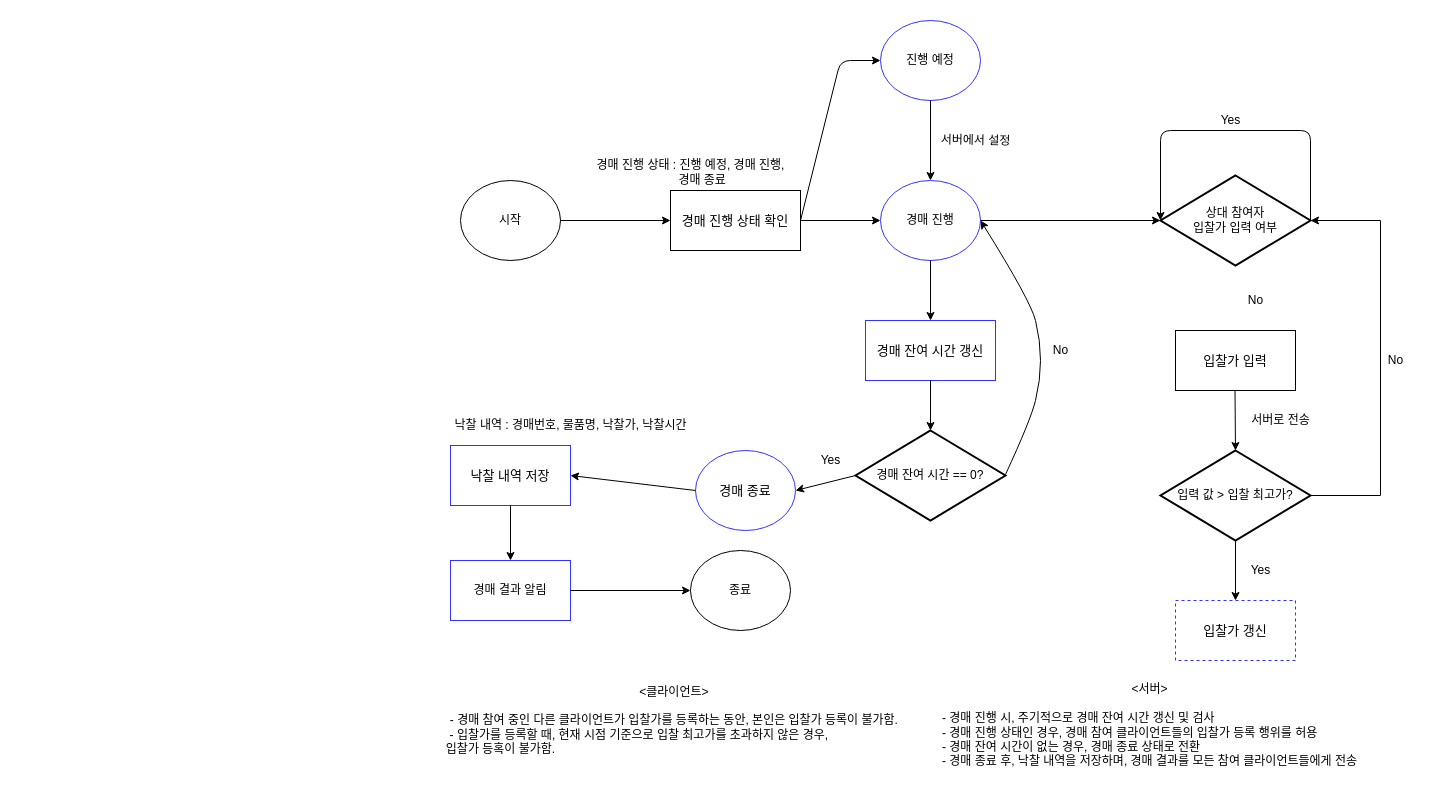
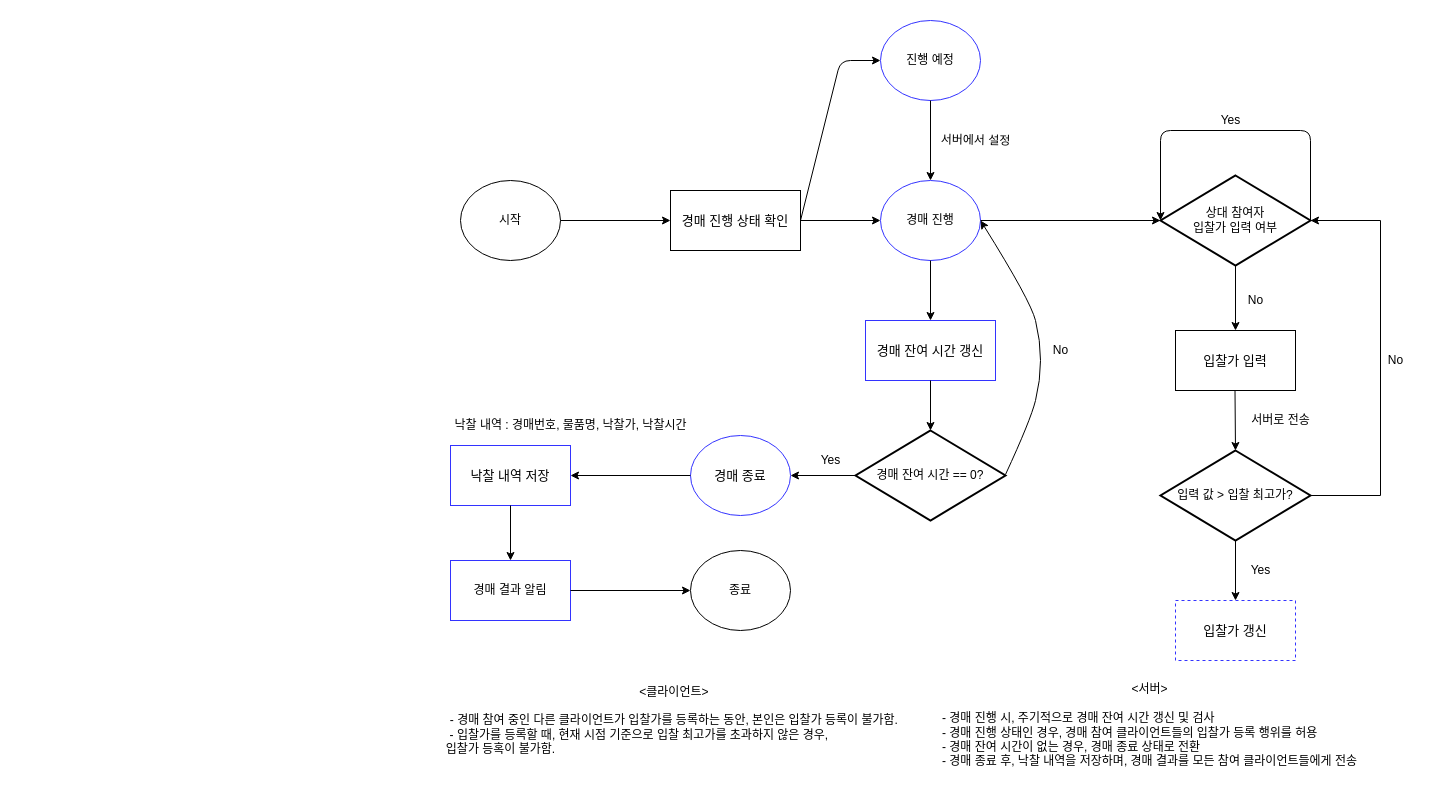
(691, 173) -> none
none -> (1236, 295)
(746, 491) -> (741, 476)
